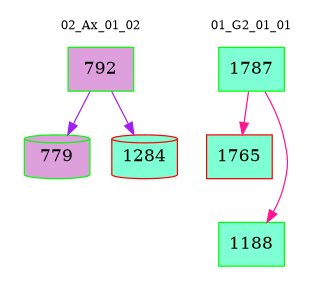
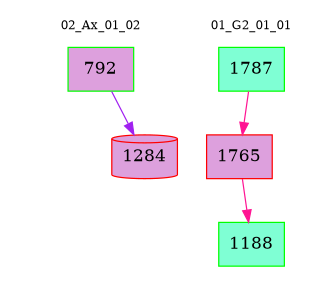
(286, 151) -> (245, 195)
(57, 157) -> none
(145, 157) -> (145, 157)
(239, 157) -> (239, 157)
